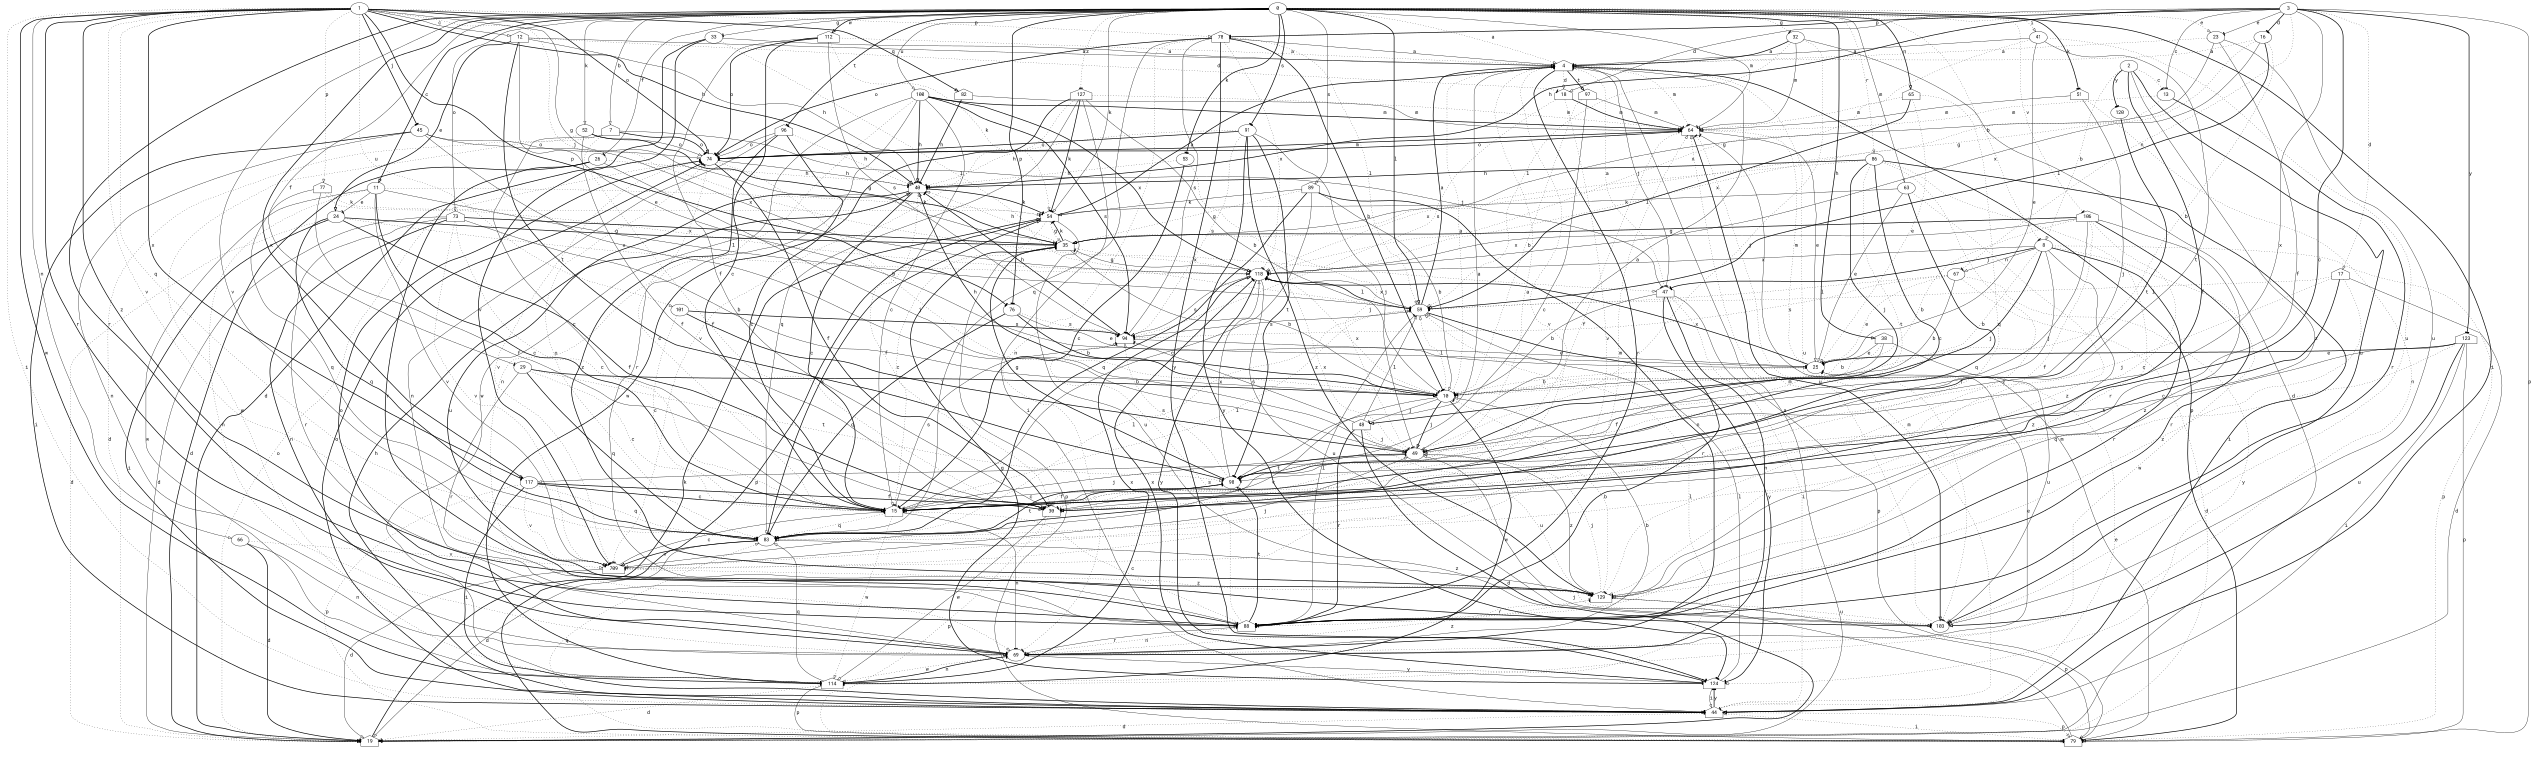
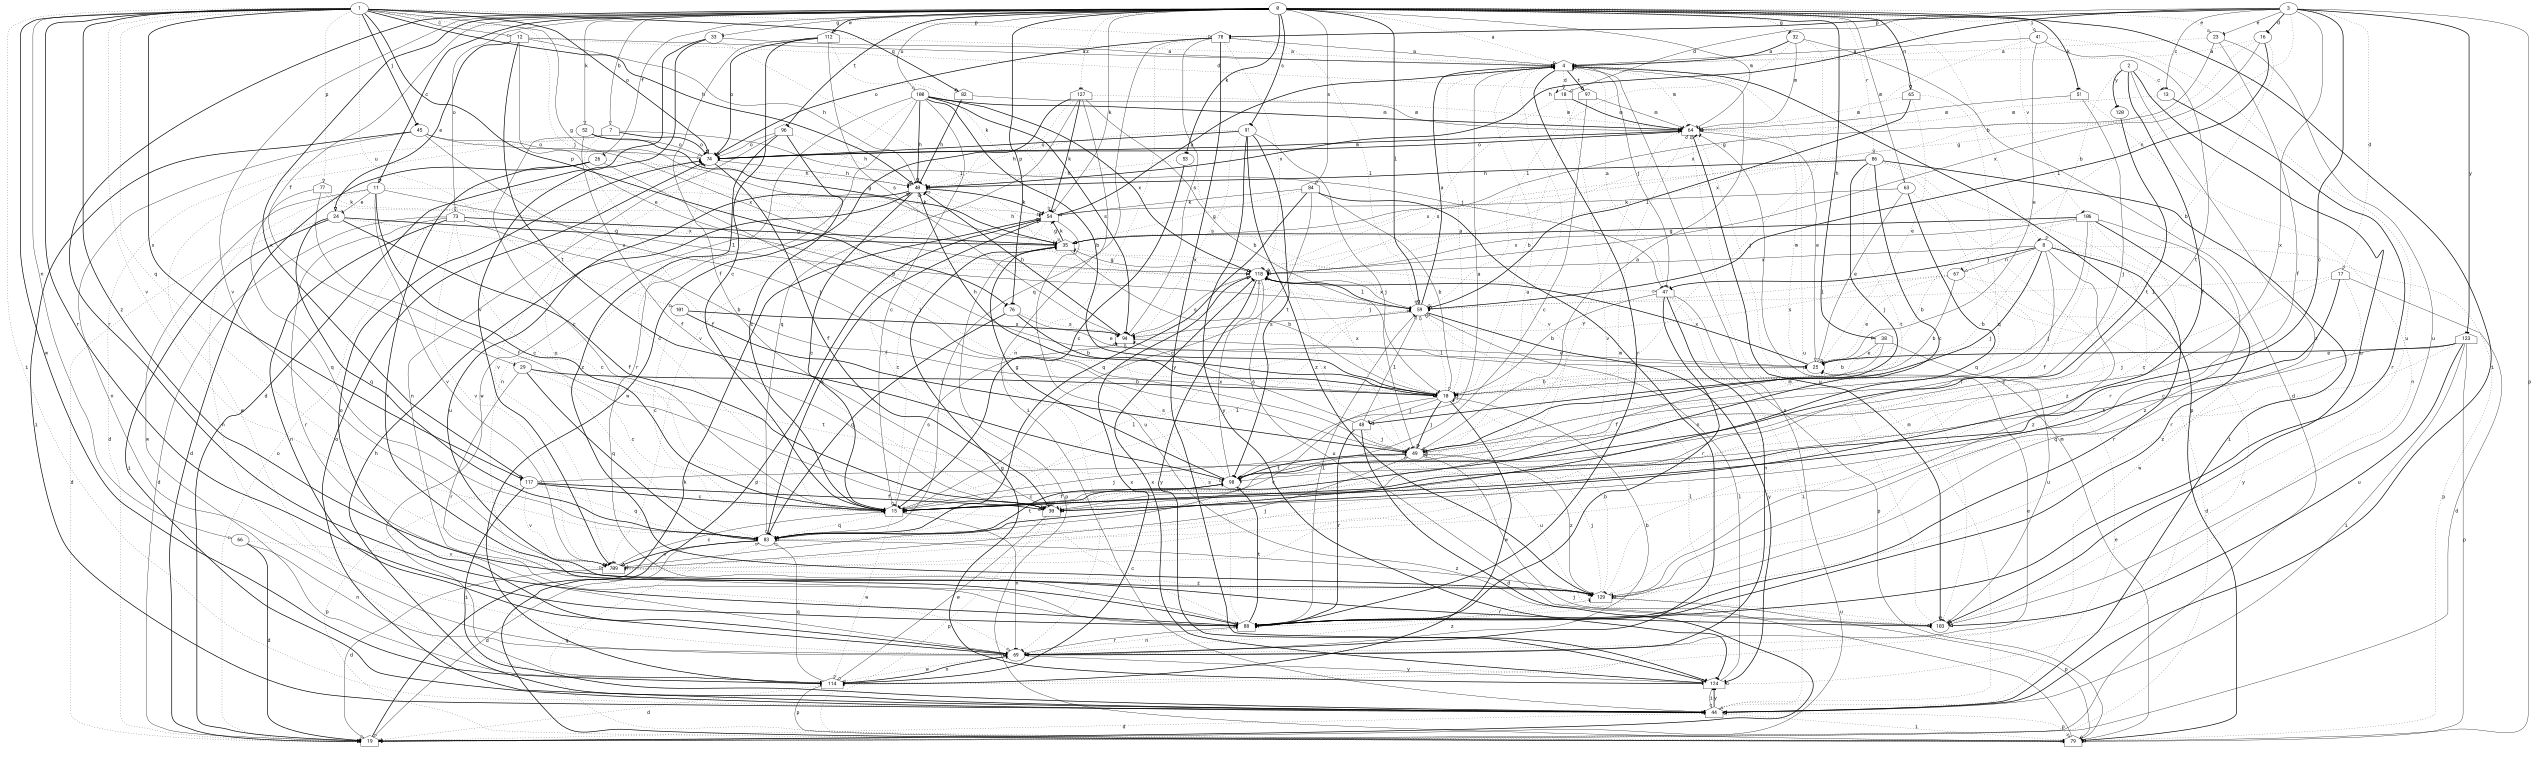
(1311, 188) -> (1311, 188)
(1355, 194) -> (1090, 303)
(1802, 514) -> (1802, 514)
